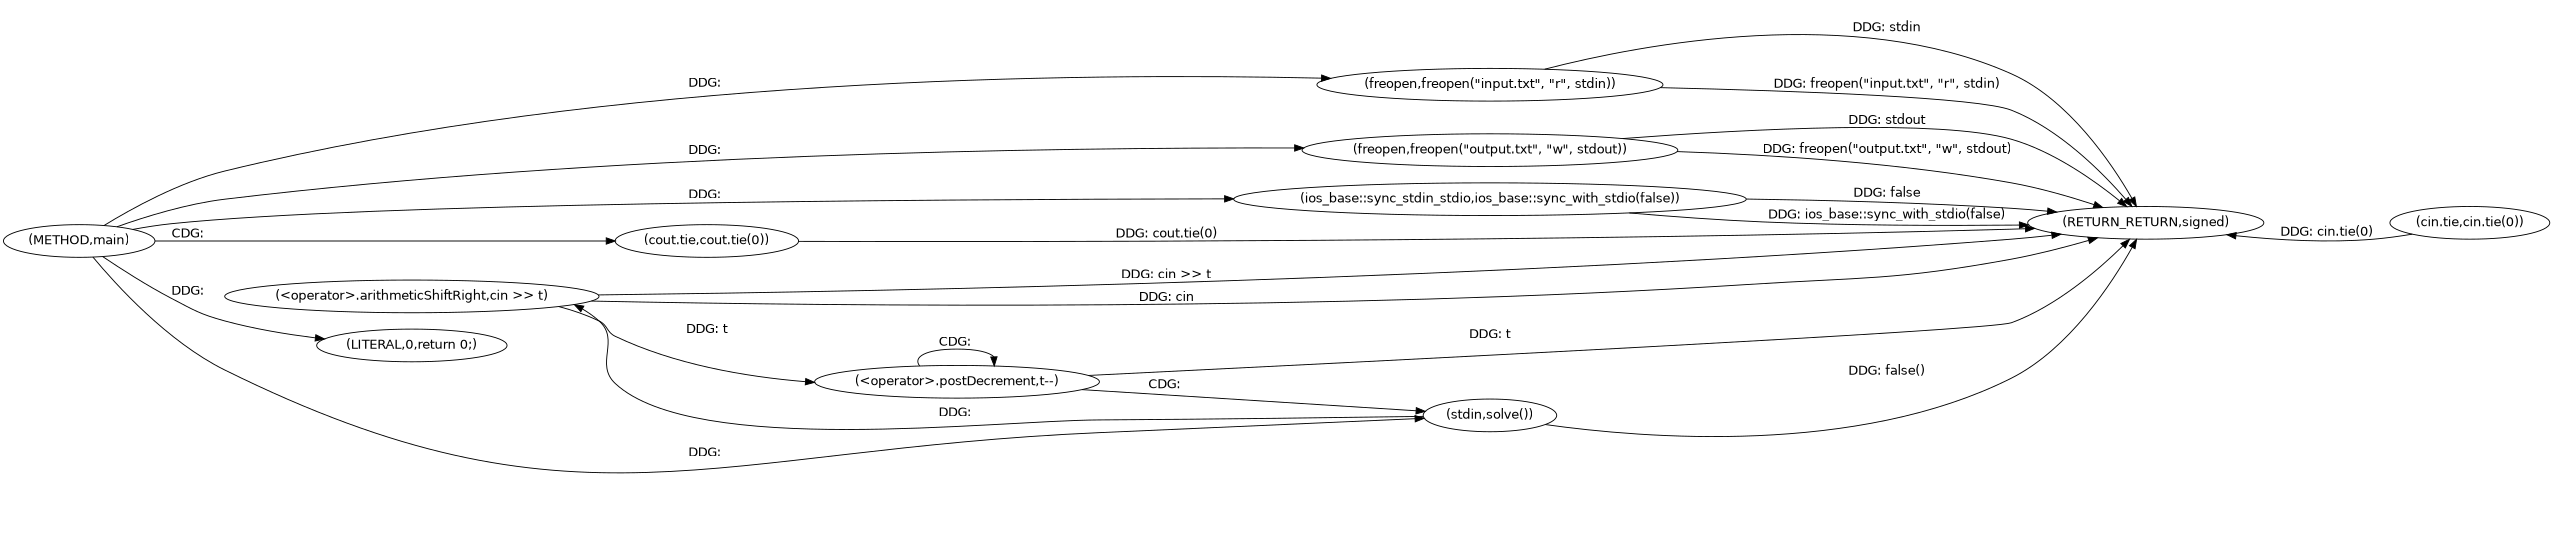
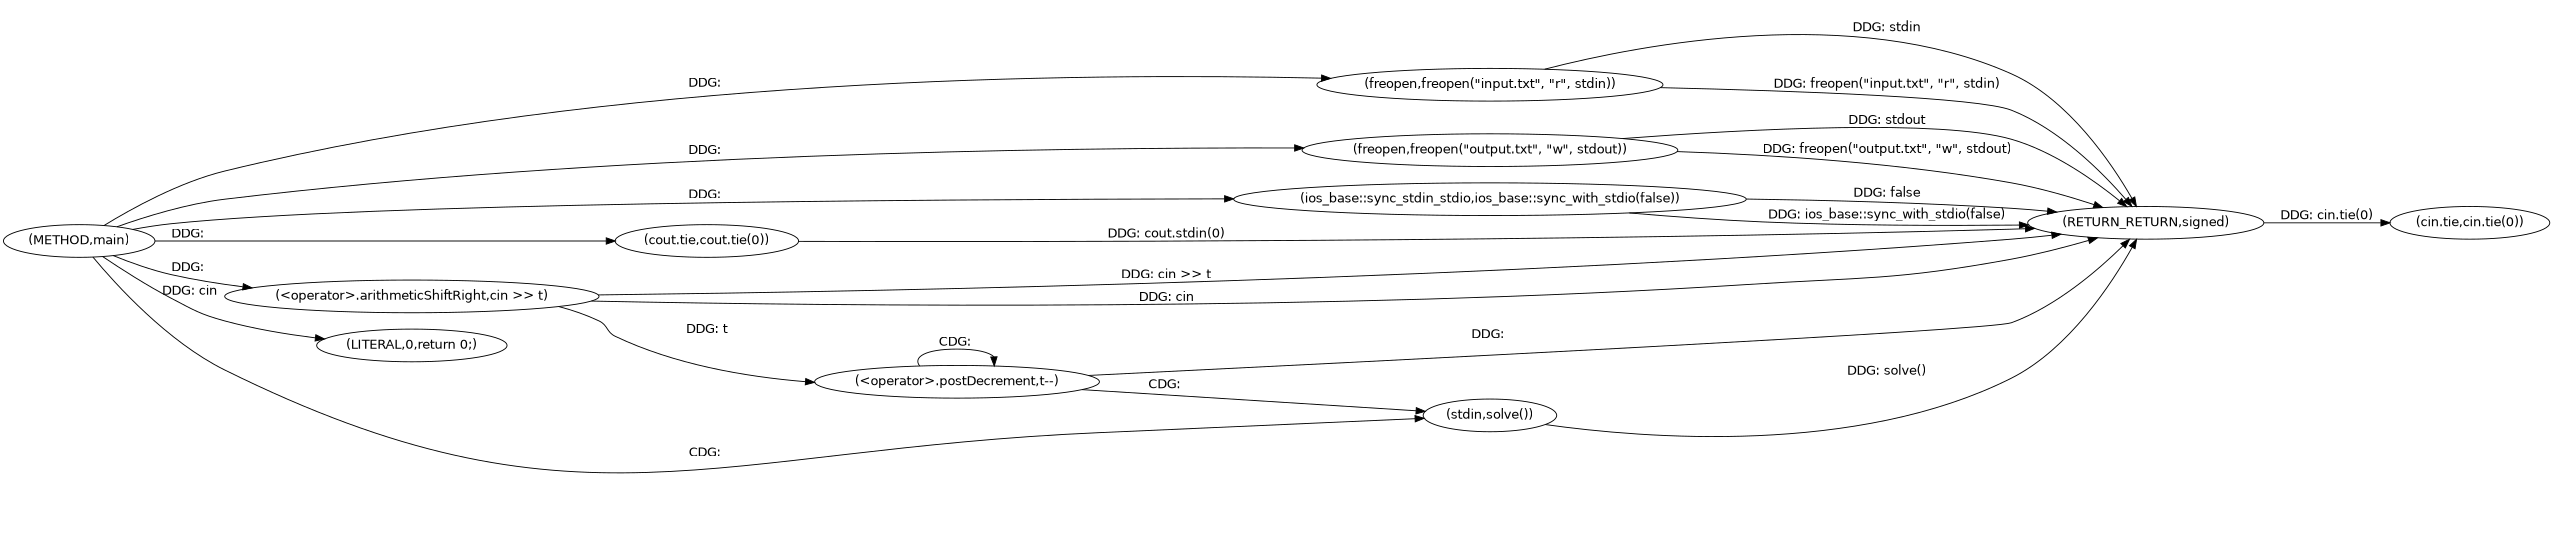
(190, 234) -> (190, 234)
(1166, 234) -> (1166, 234)
(2324, 241) -> (2322, 223)
(190, 291) -> (190, 291)
(1490, 335) -> (1490, 335)
(1887, 371) -> (1887, 371)
(971, 426) -> (177, 276)
(707, 453) -> (707, 453)
